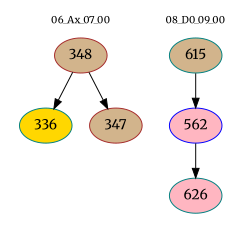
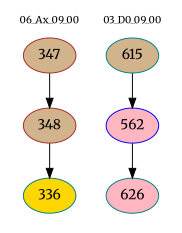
(81, 21) -> (50, 21)
(196, 21) -> (133, 21)
(96, 86) -> (50, 86)
